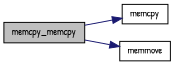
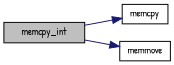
(44, 33) -> (44, 33)
